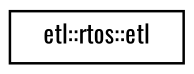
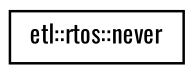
(97, 37) -> (97, 37)
